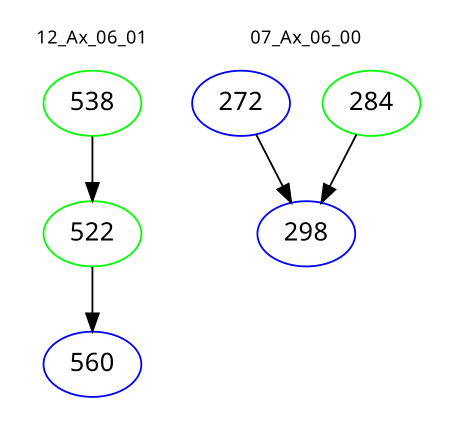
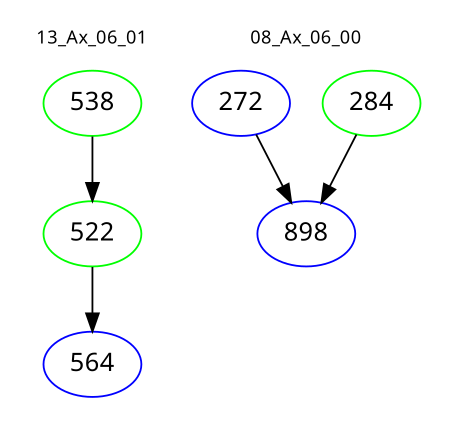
(92, 39) -> (92, 39)
(306, 39) -> (306, 39)
(306, 234) -> (306, 234)
(92, 364) -> (92, 364)
